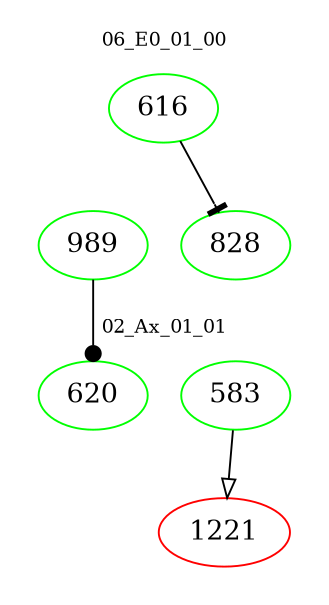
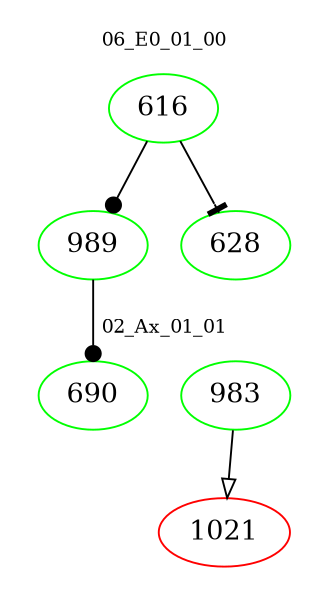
none -> (132, 170)
(236, 245) -> (236, 245)
(93, 395) -> (93, 395)
(236, 395) -> (236, 395)
(224, 532) -> (224, 532)
